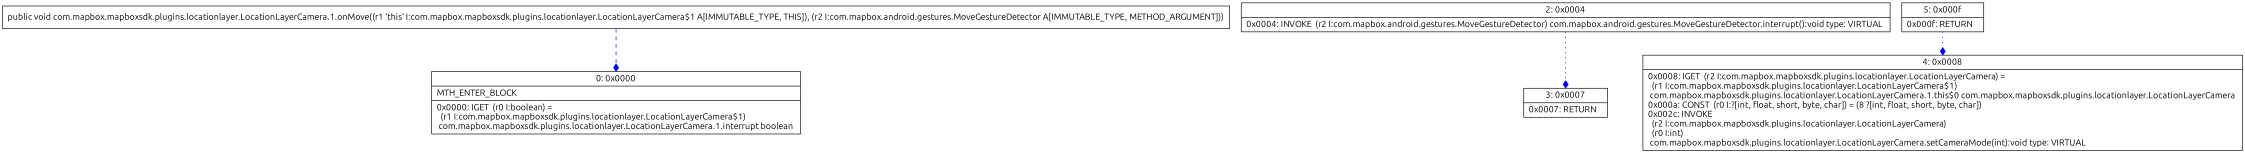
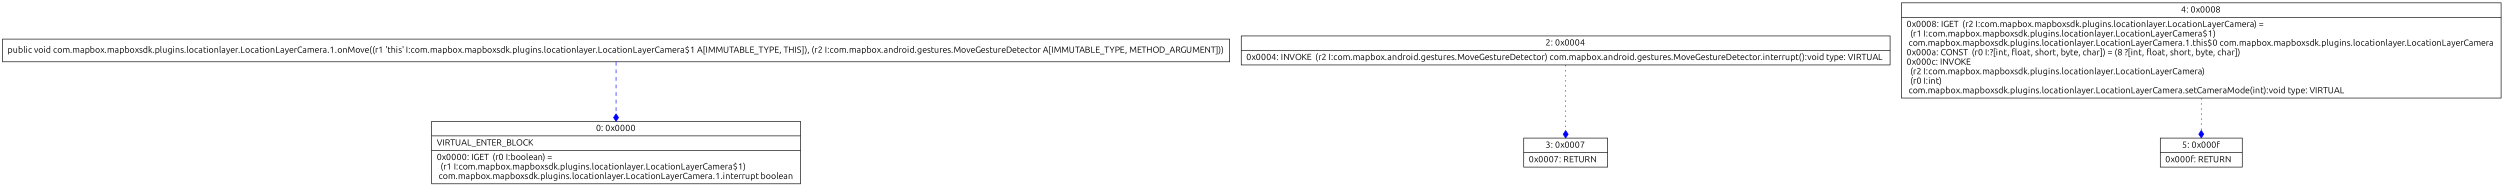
(1943, 40) -> (2201, 114)
(477, 93) -> (485, 143)
(1682, 114) -> (1941, 62)
